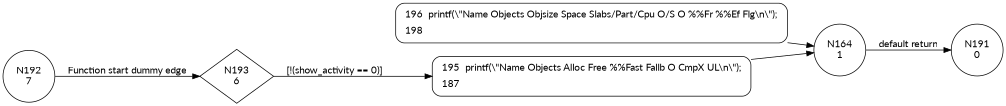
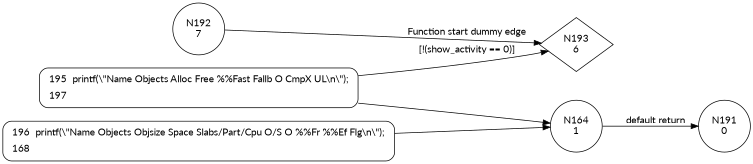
(414, 31) -> (21, 149)
(349, 76) -> (450, 66)
(451, 84) -> (58, 96)
